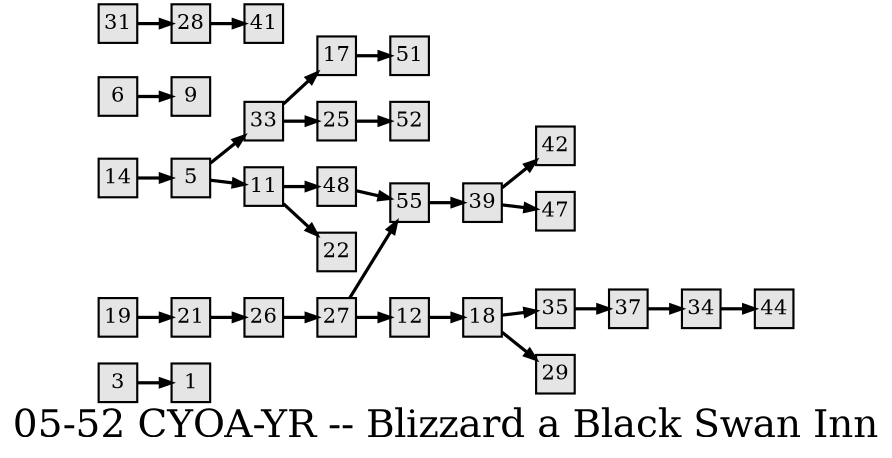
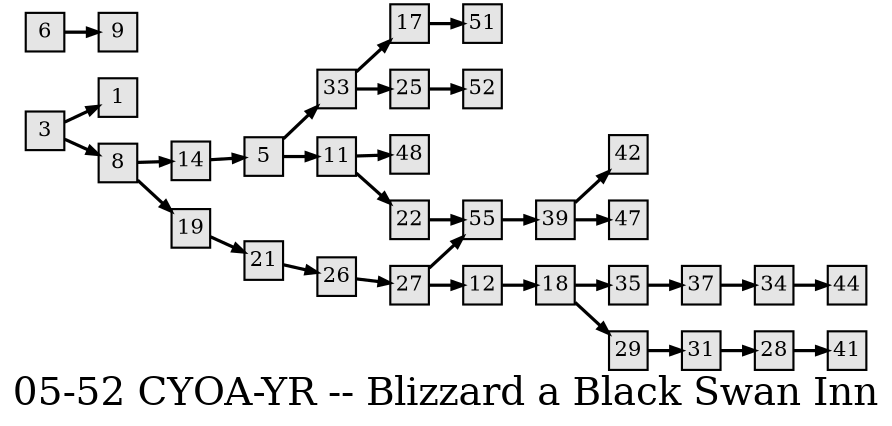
none -> (118, 163)
(368, 193) -> (441, 220)
none -> (659, 351)
